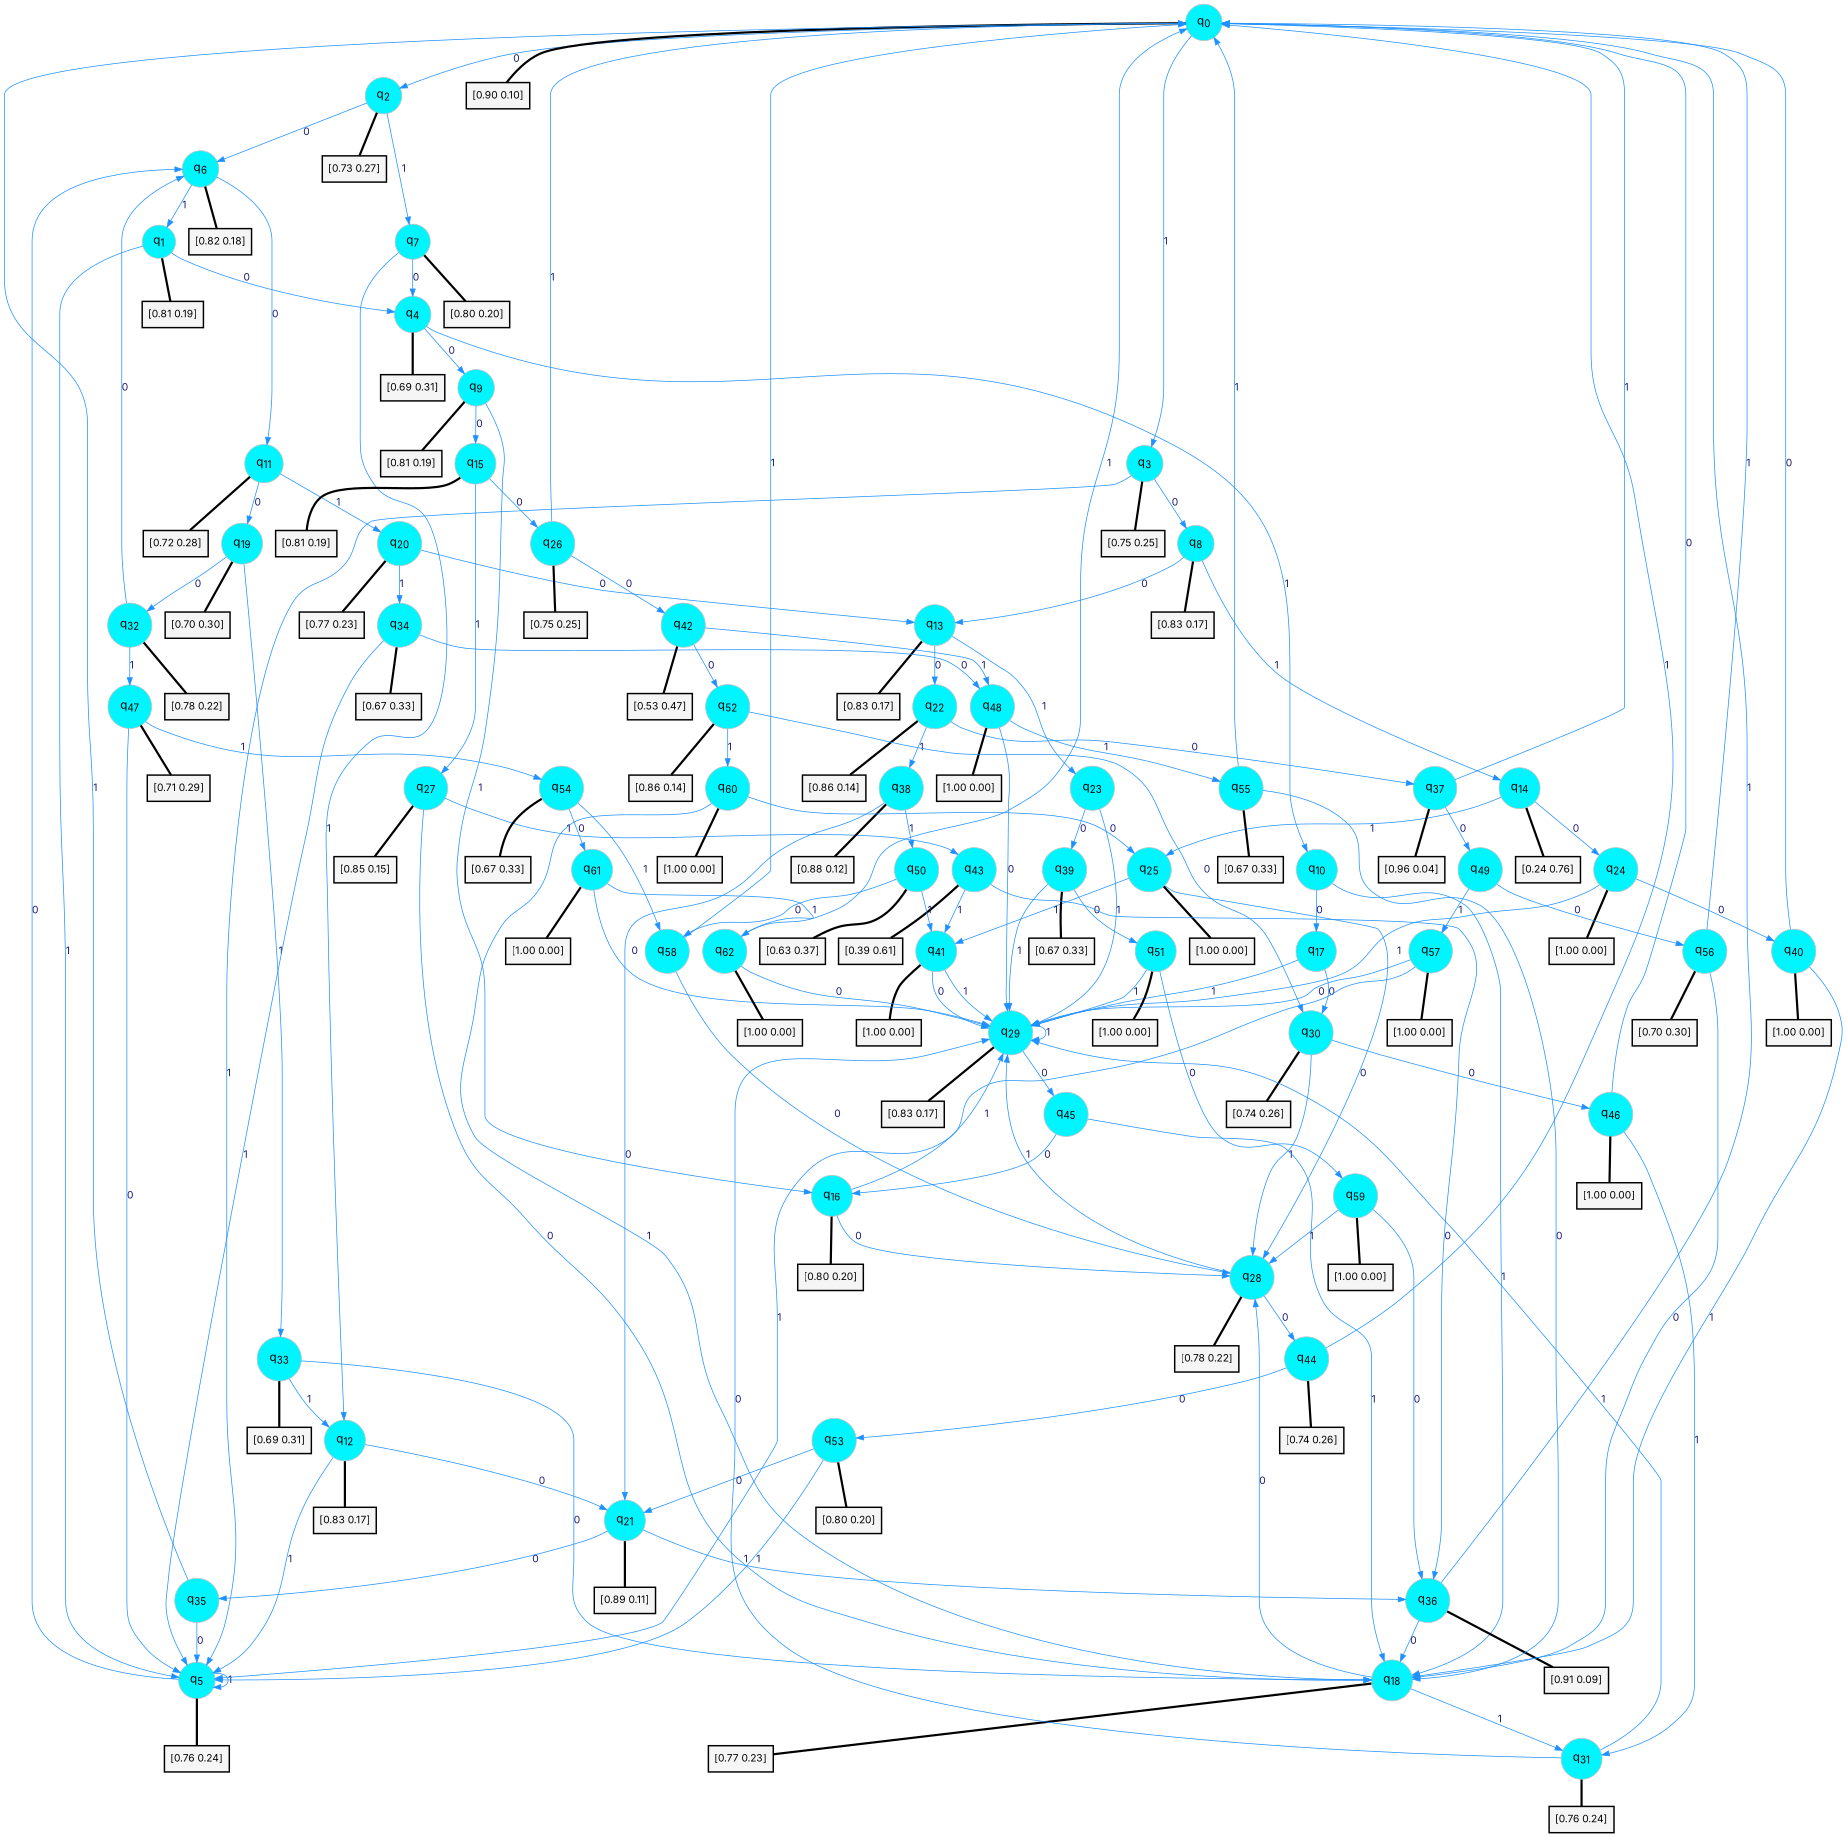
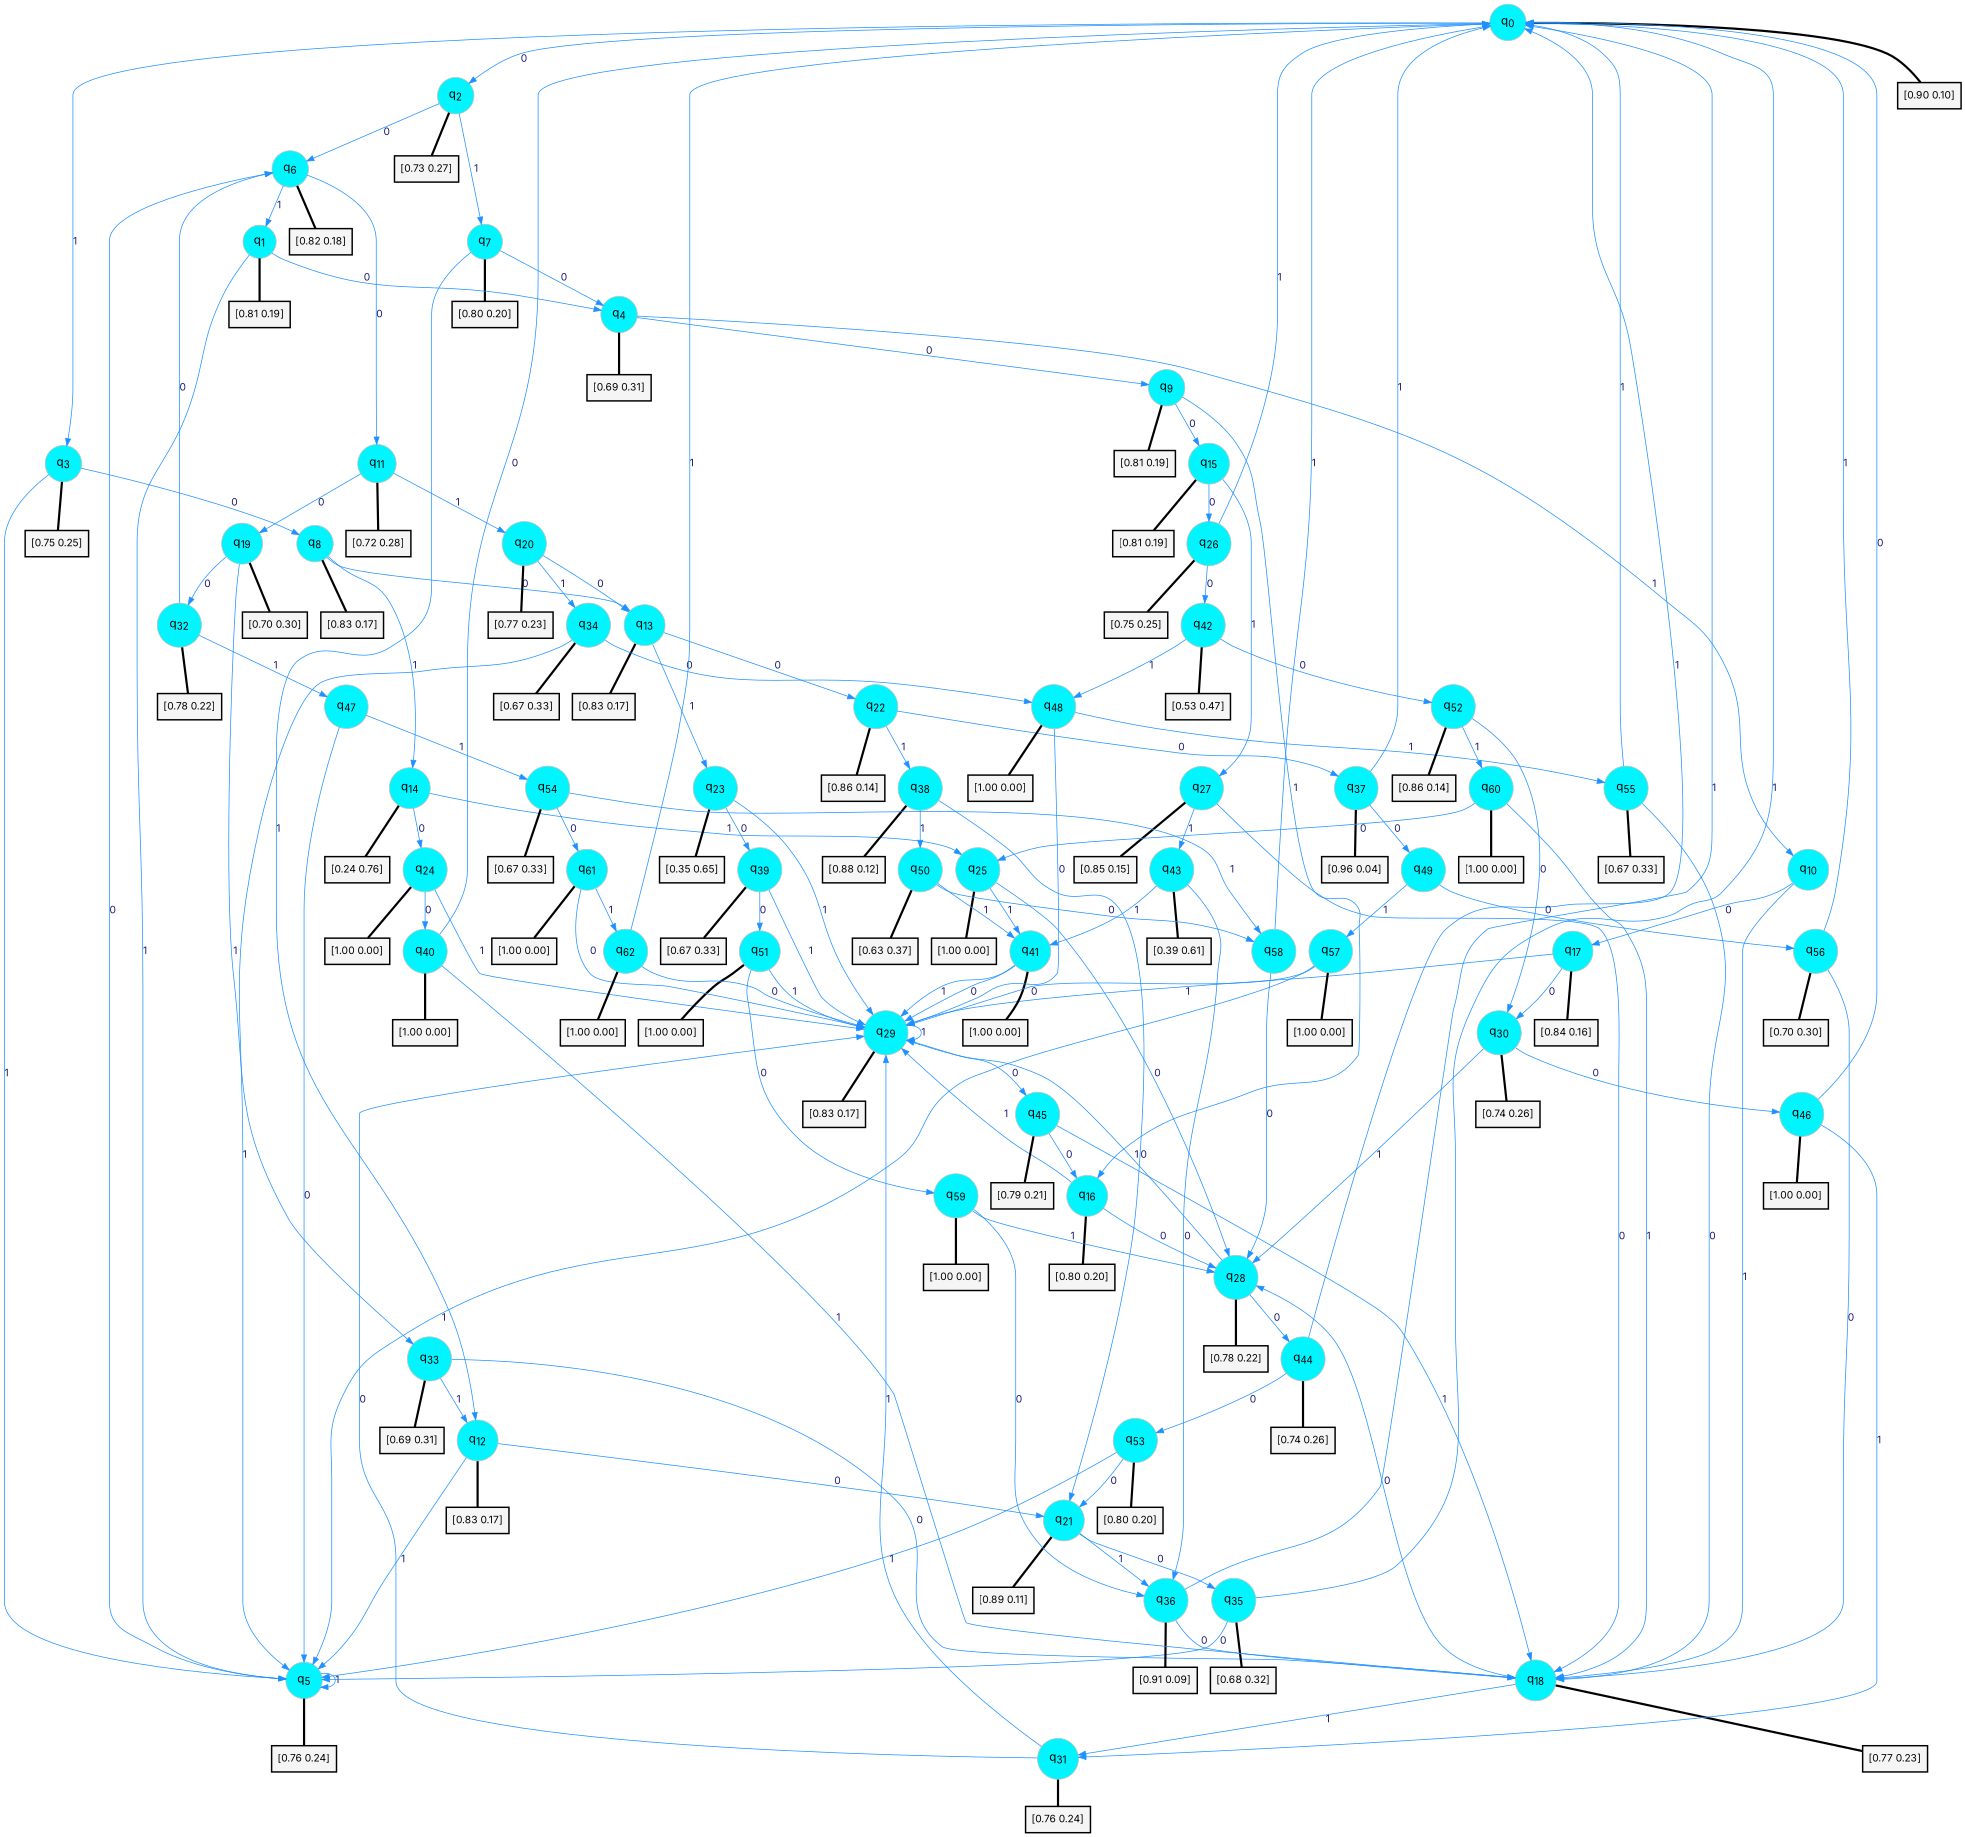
(179, 788) -> none
none -> (692, 870)
none -> (1566, 1033)
none -> (1022, 1196)
none -> (1243, 1680)
